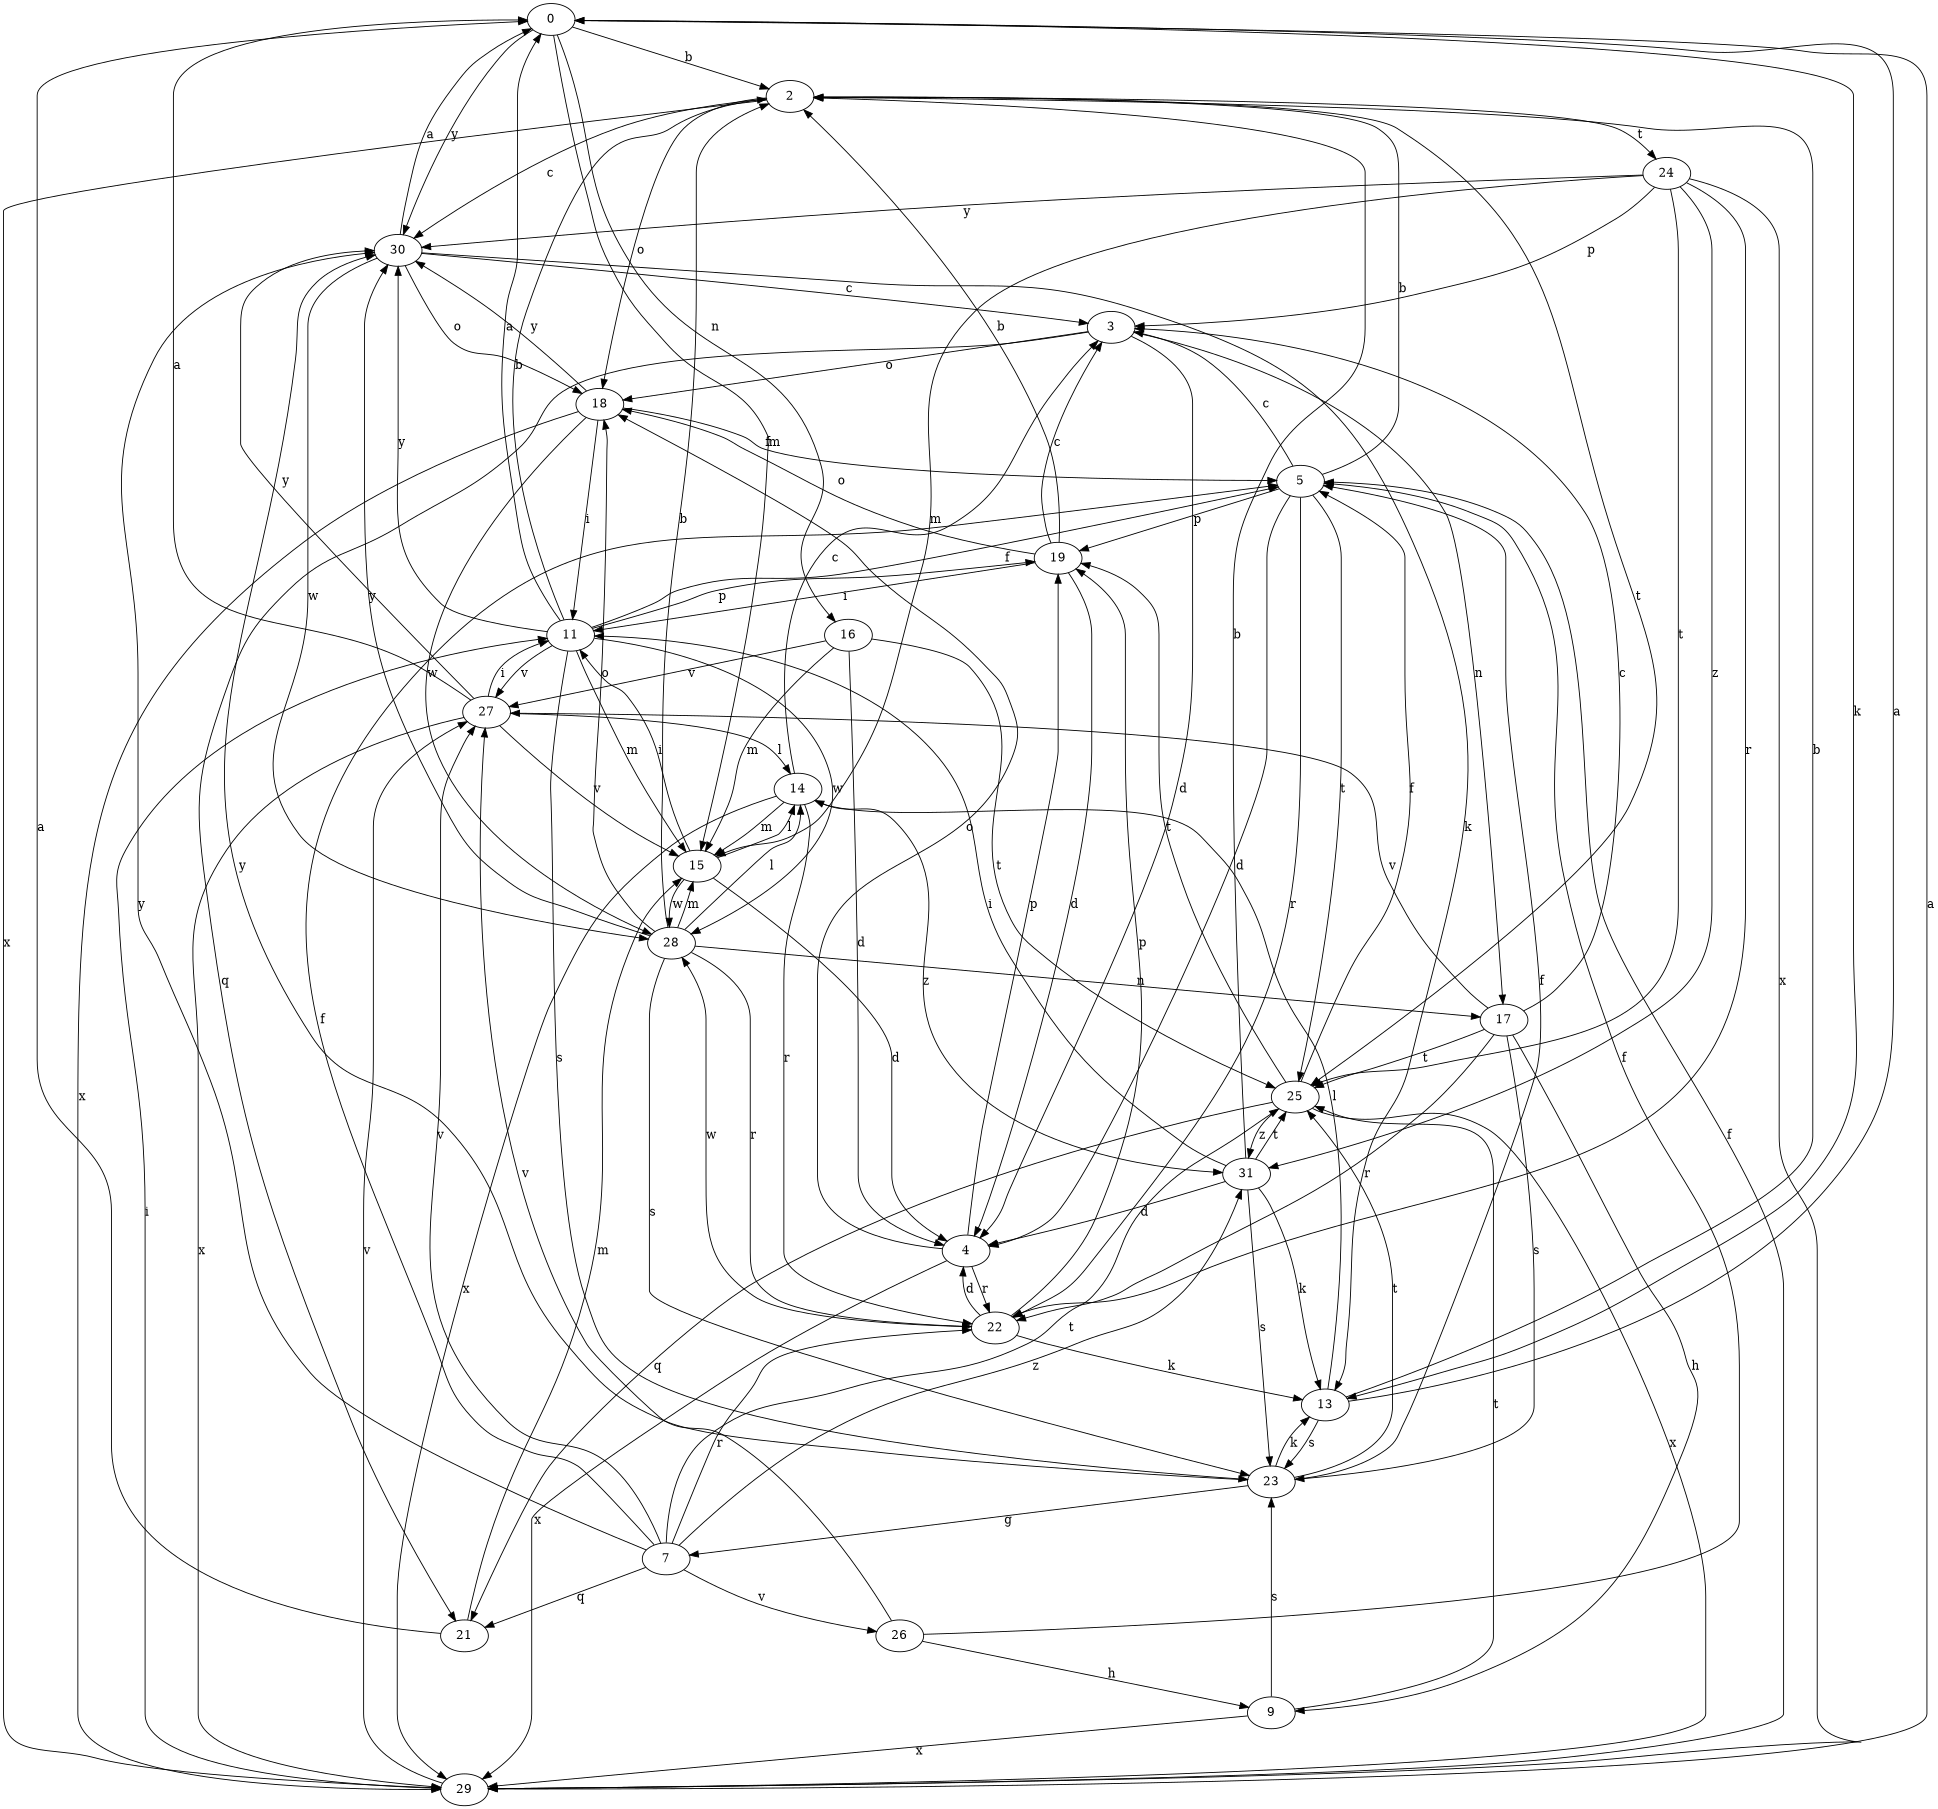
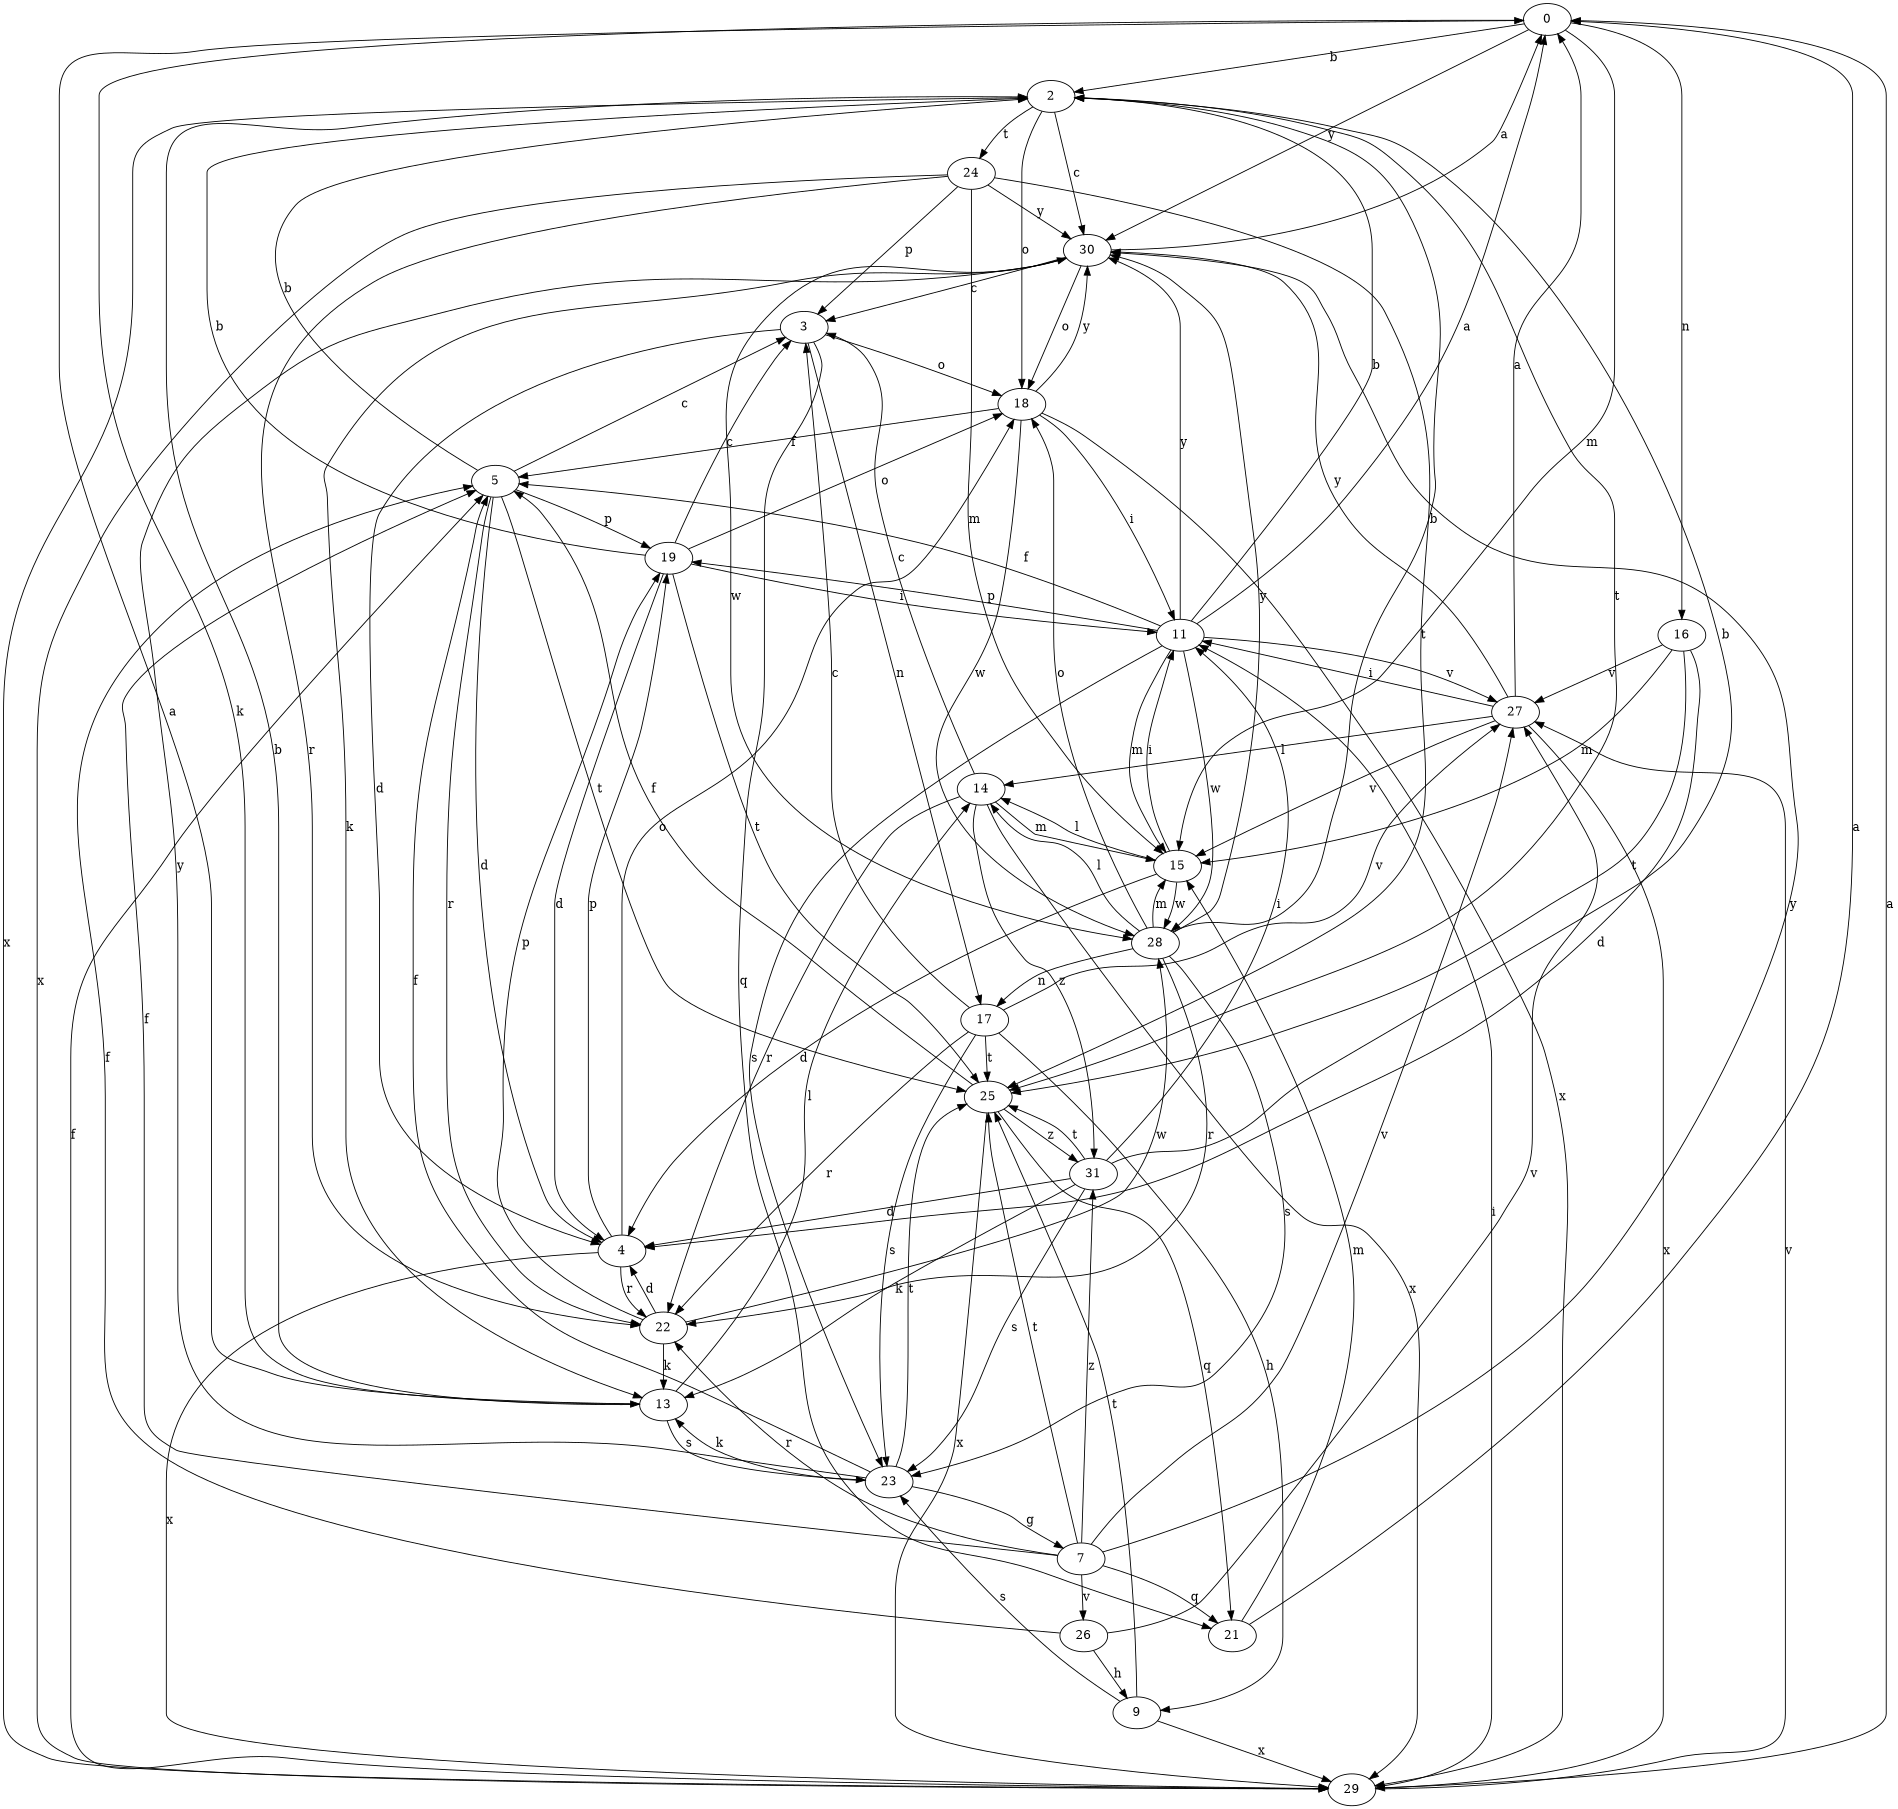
(1161, 805) -> (766, 860)
(1712, 809) -> none
